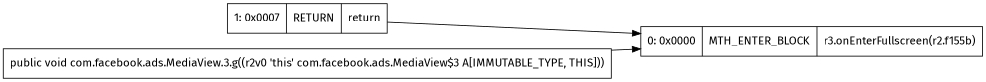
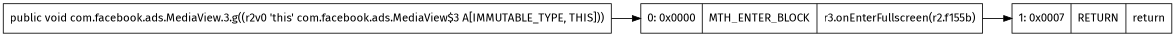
(510, 28) -> (993, 18)
